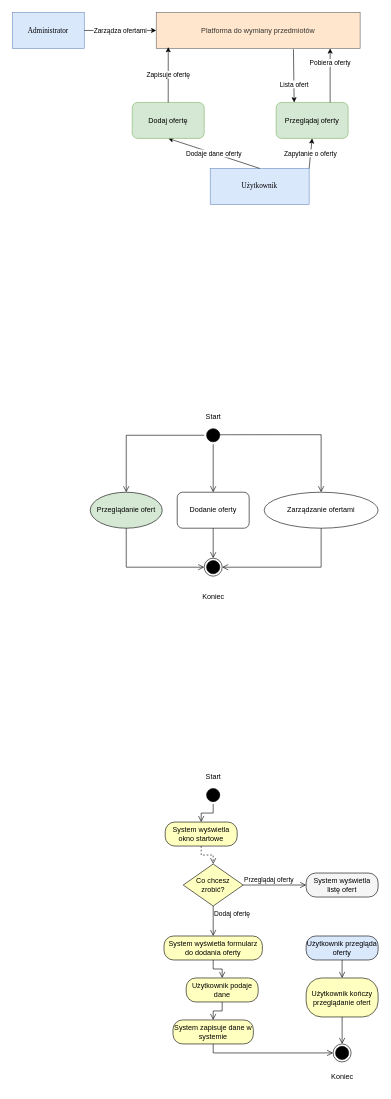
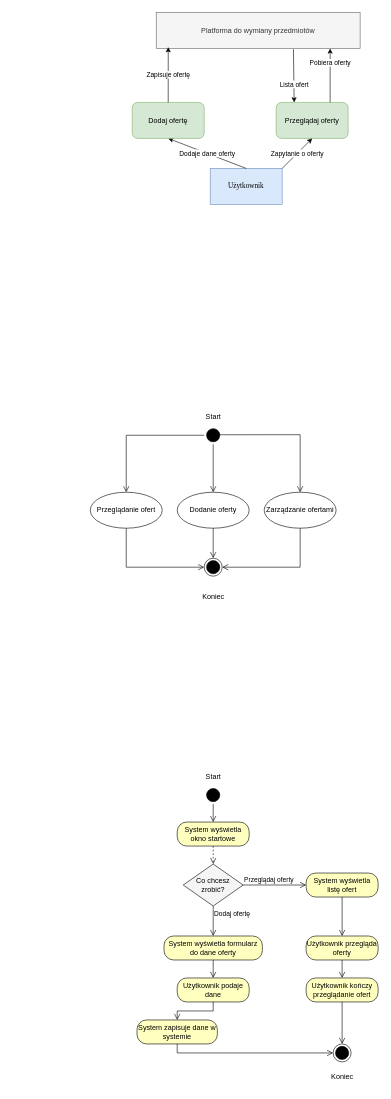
(48, 30) -> none
(118, 30) -> none
(258, 30) -> (258, 30)
(260, 186) -> (246, 186)
(126, 510) -> (126, 510)
(213, 510) -> (213, 510)
(321, 510) -> (300, 510)
(201, 834) -> (213, 834)
(213, 885) -> (213, 885)
(342, 885) -> (342, 885)
none -> (342, 916)
(213, 948) -> (213, 948)
(342, 948) -> (342, 948)
(222, 990) -> (213, 990)
(342, 998) -> (342, 990)
(213, 1032) -> (177, 1032)
